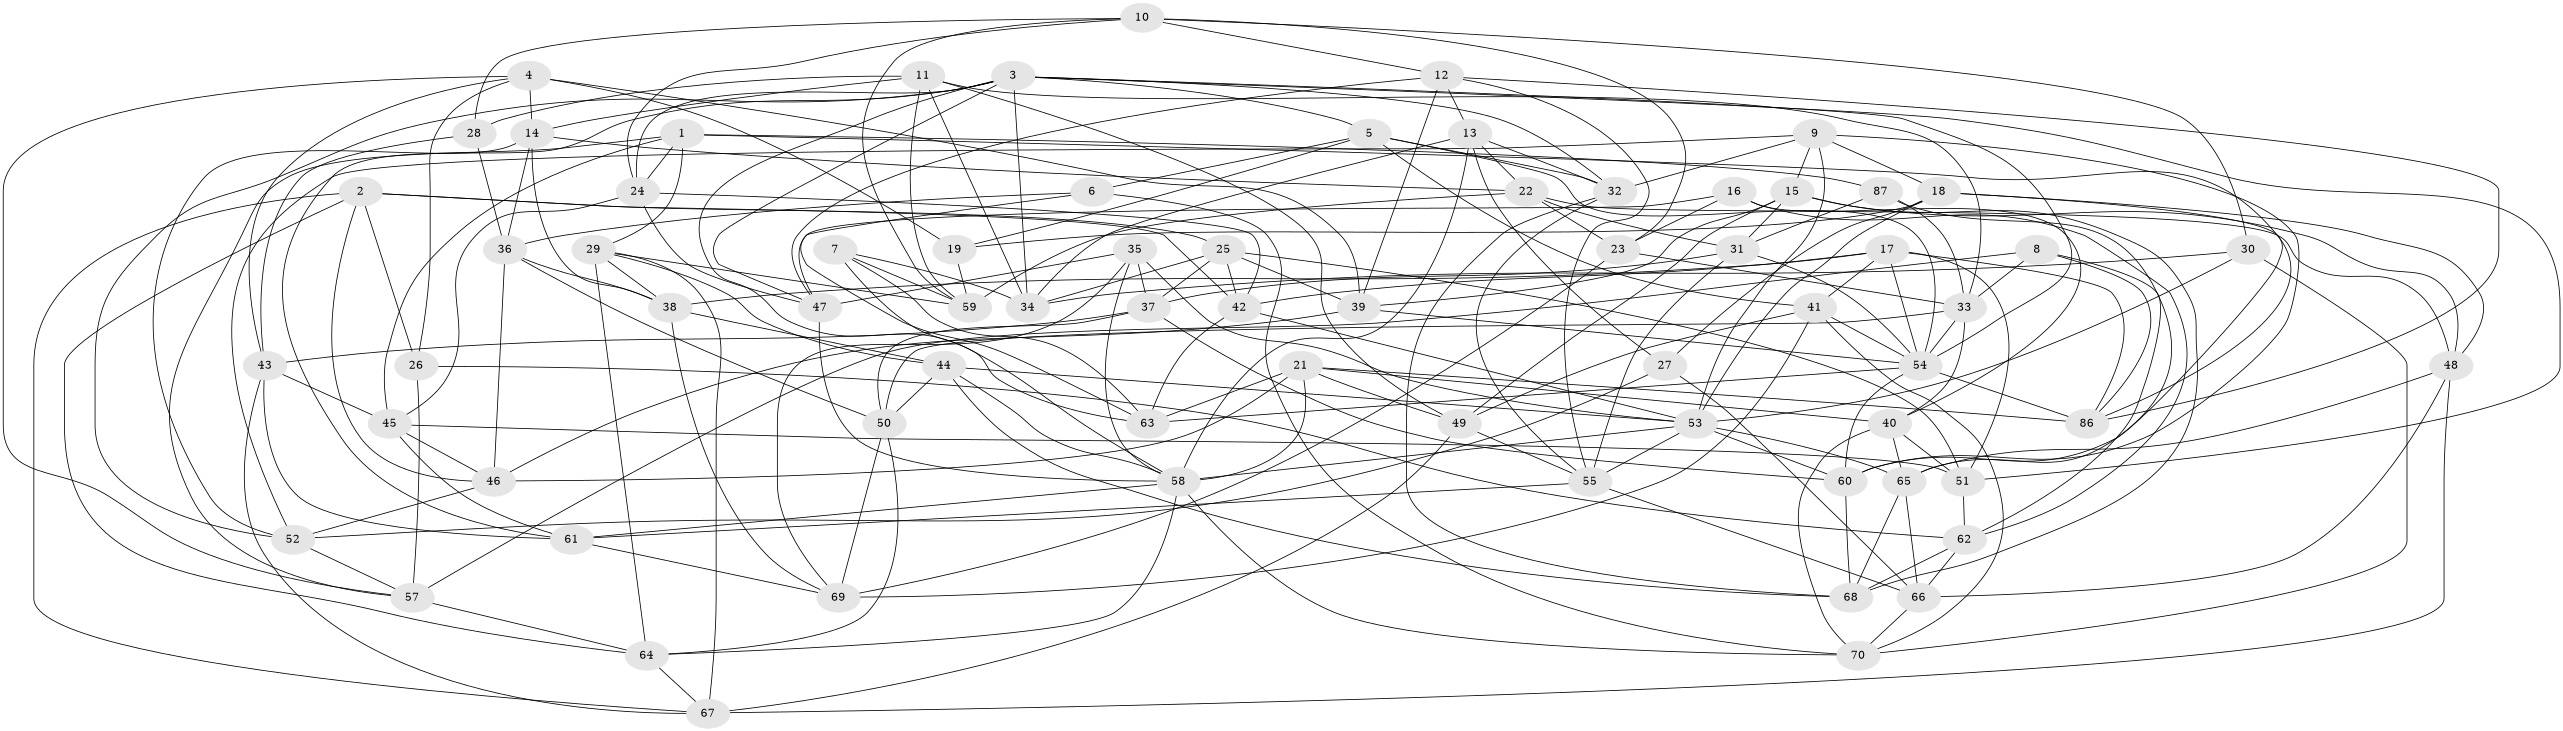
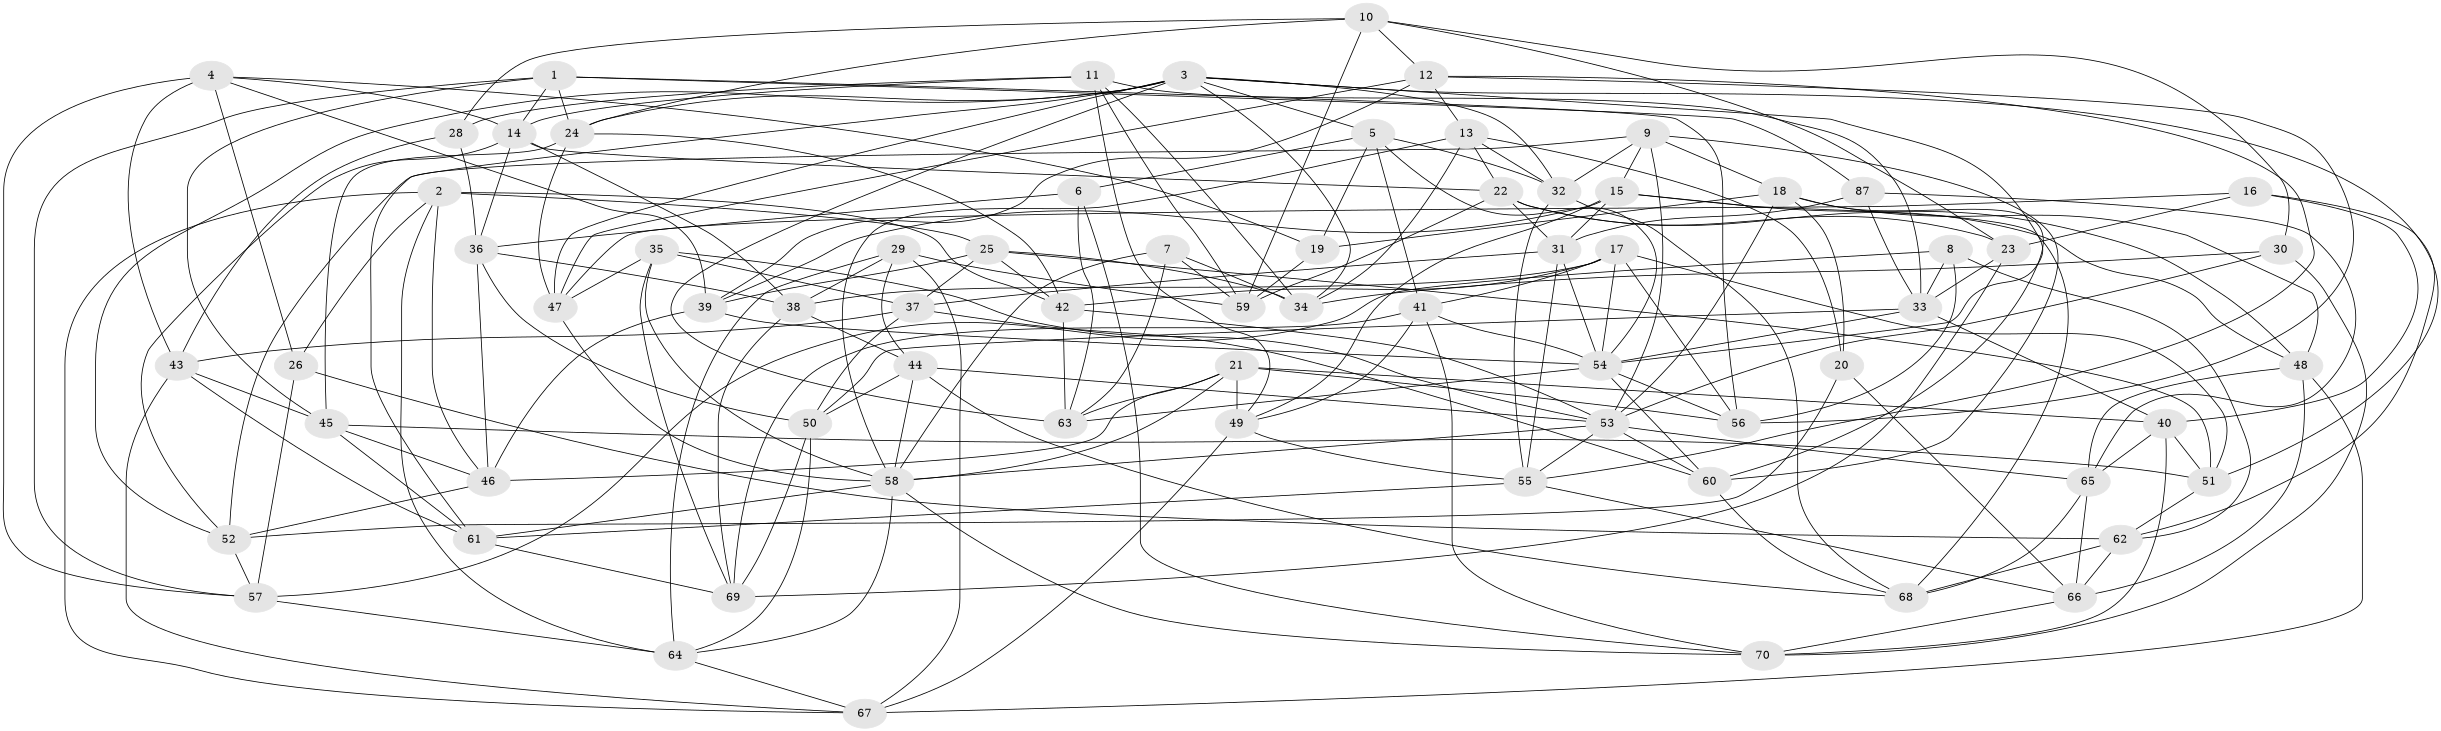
(661, 213) -> (535, 105)
(1665, 366) -> (1842, 366)
(2087, 424) -> (1739, 424)
